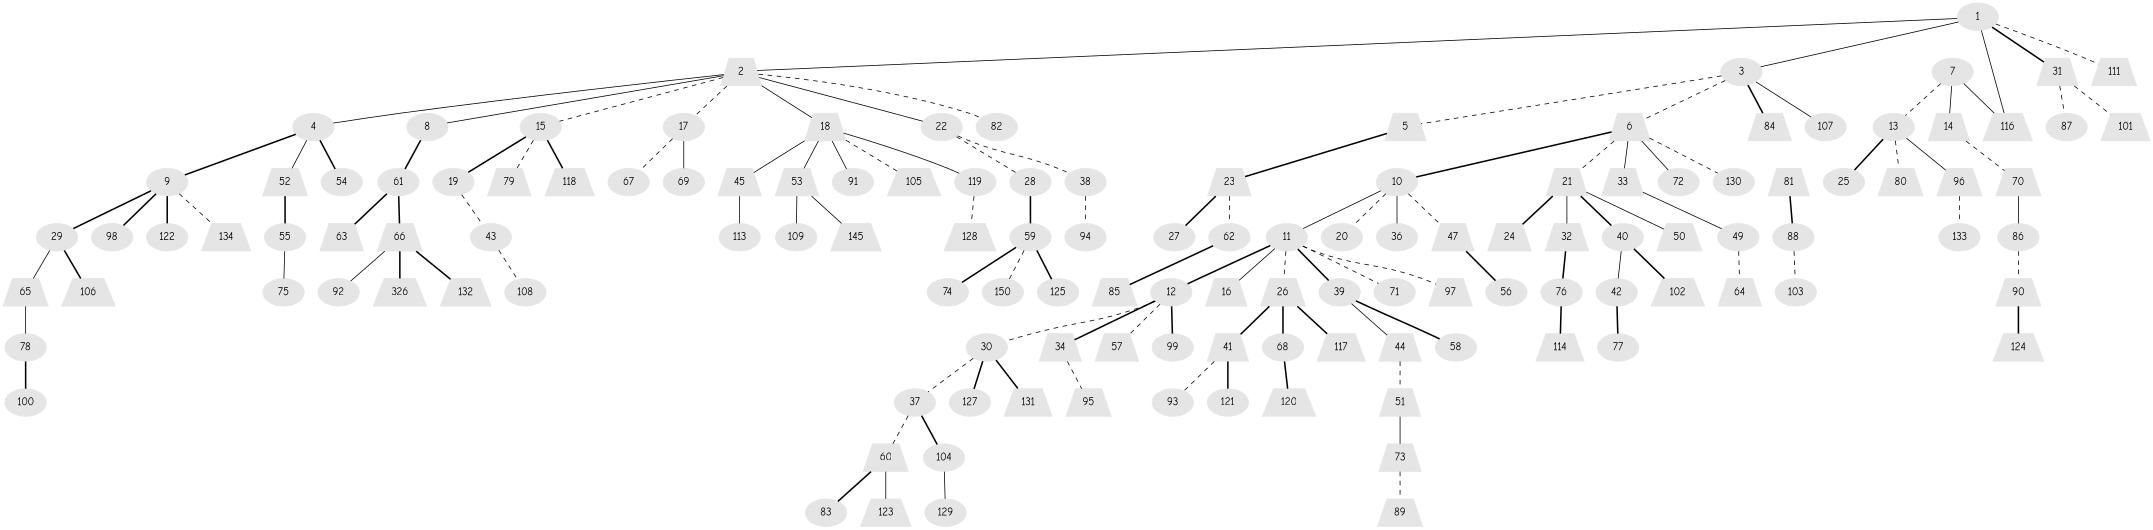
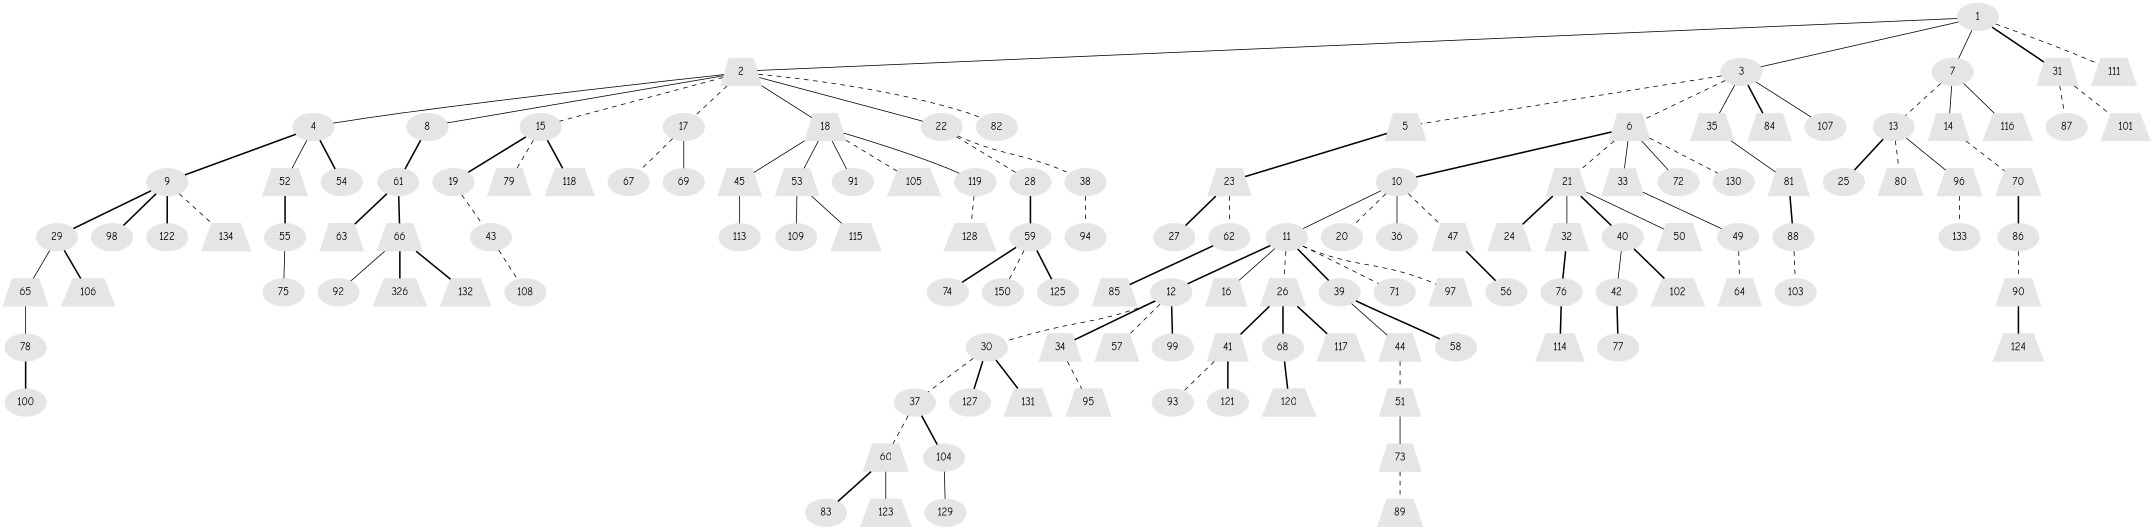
(1993, 72) -> (1965, 44)
none -> (1712, 127)
(2018, 210) -> (2018, 210)
(856, 237) -> (856, 237)
